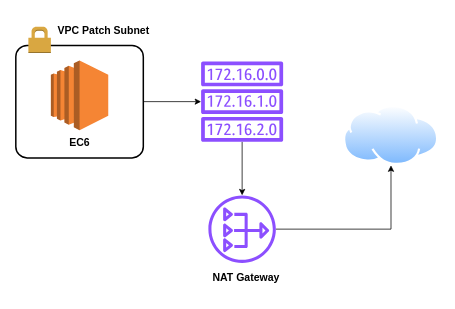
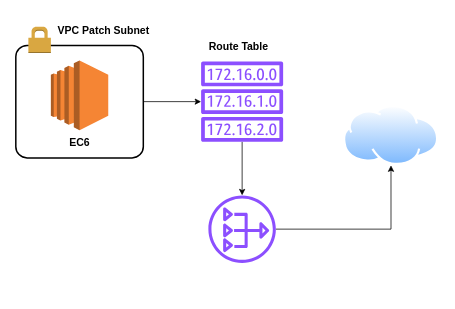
none -> (238, 46)
(246, 278) -> none
